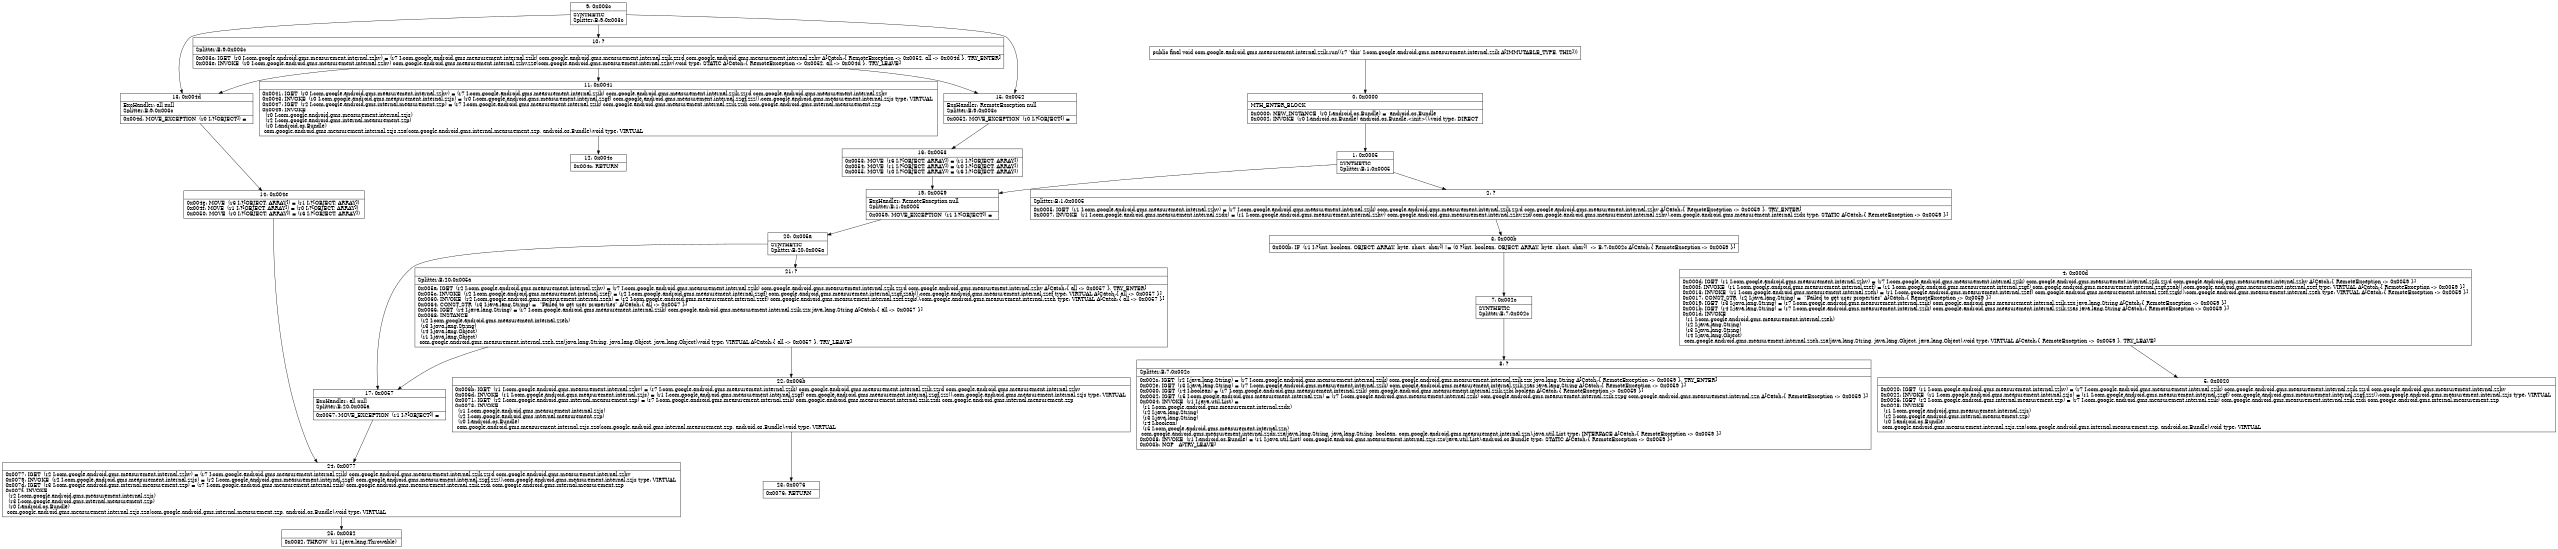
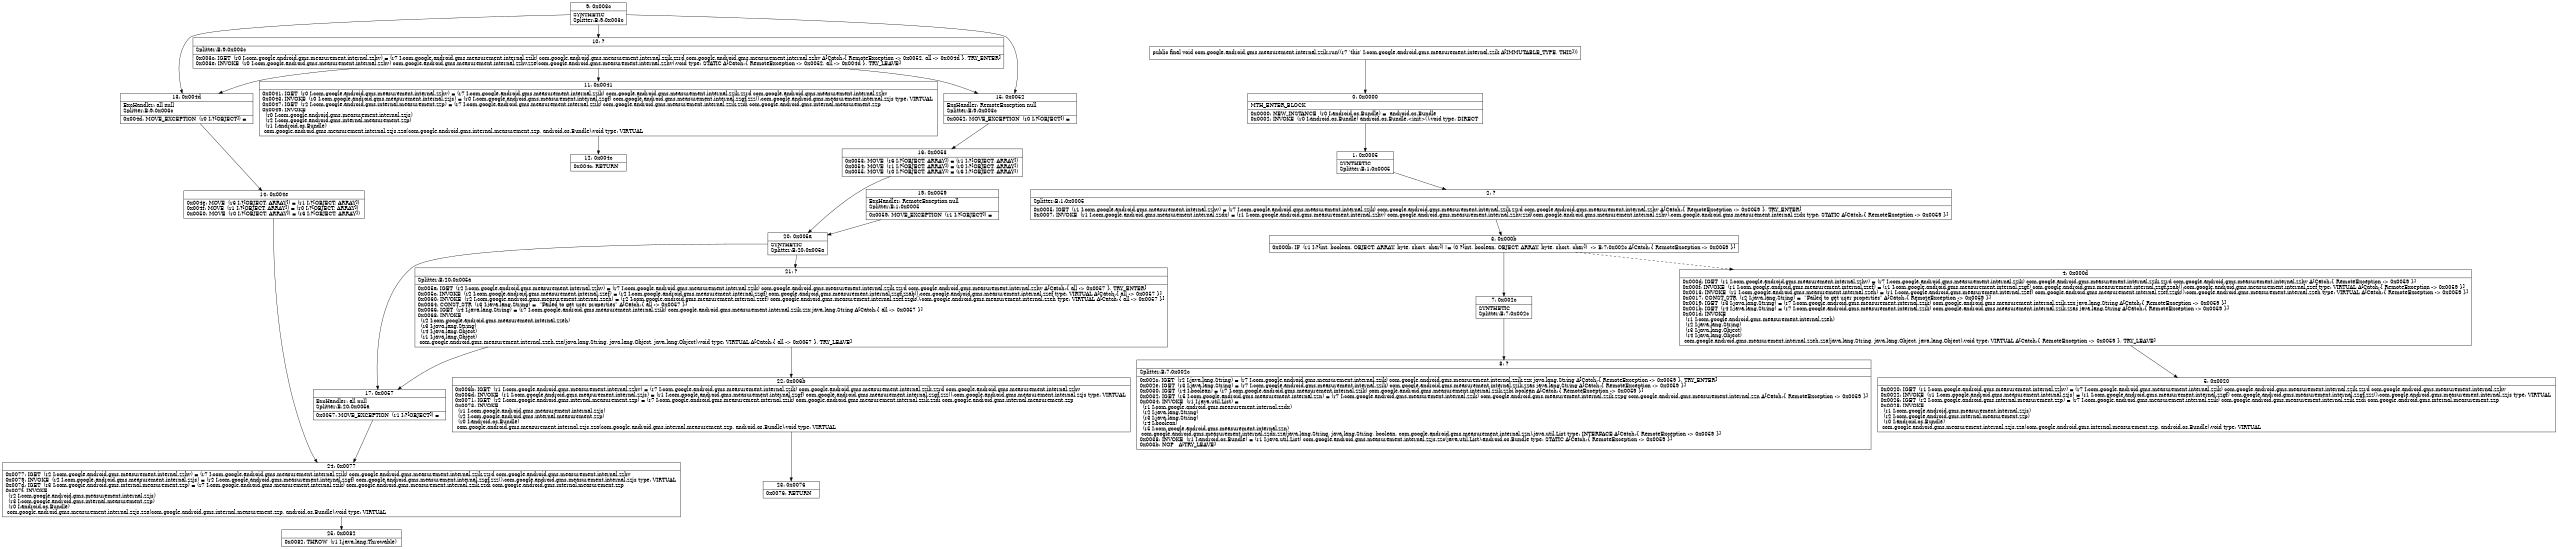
(295, 126) -> (295, 126)
(1169, 176) -> none
(932, 181) -> (848, 199)
none -> (1653, 261)
(445, 316) -> (441, 316)
(1712, 330) -> (1712, 330)
